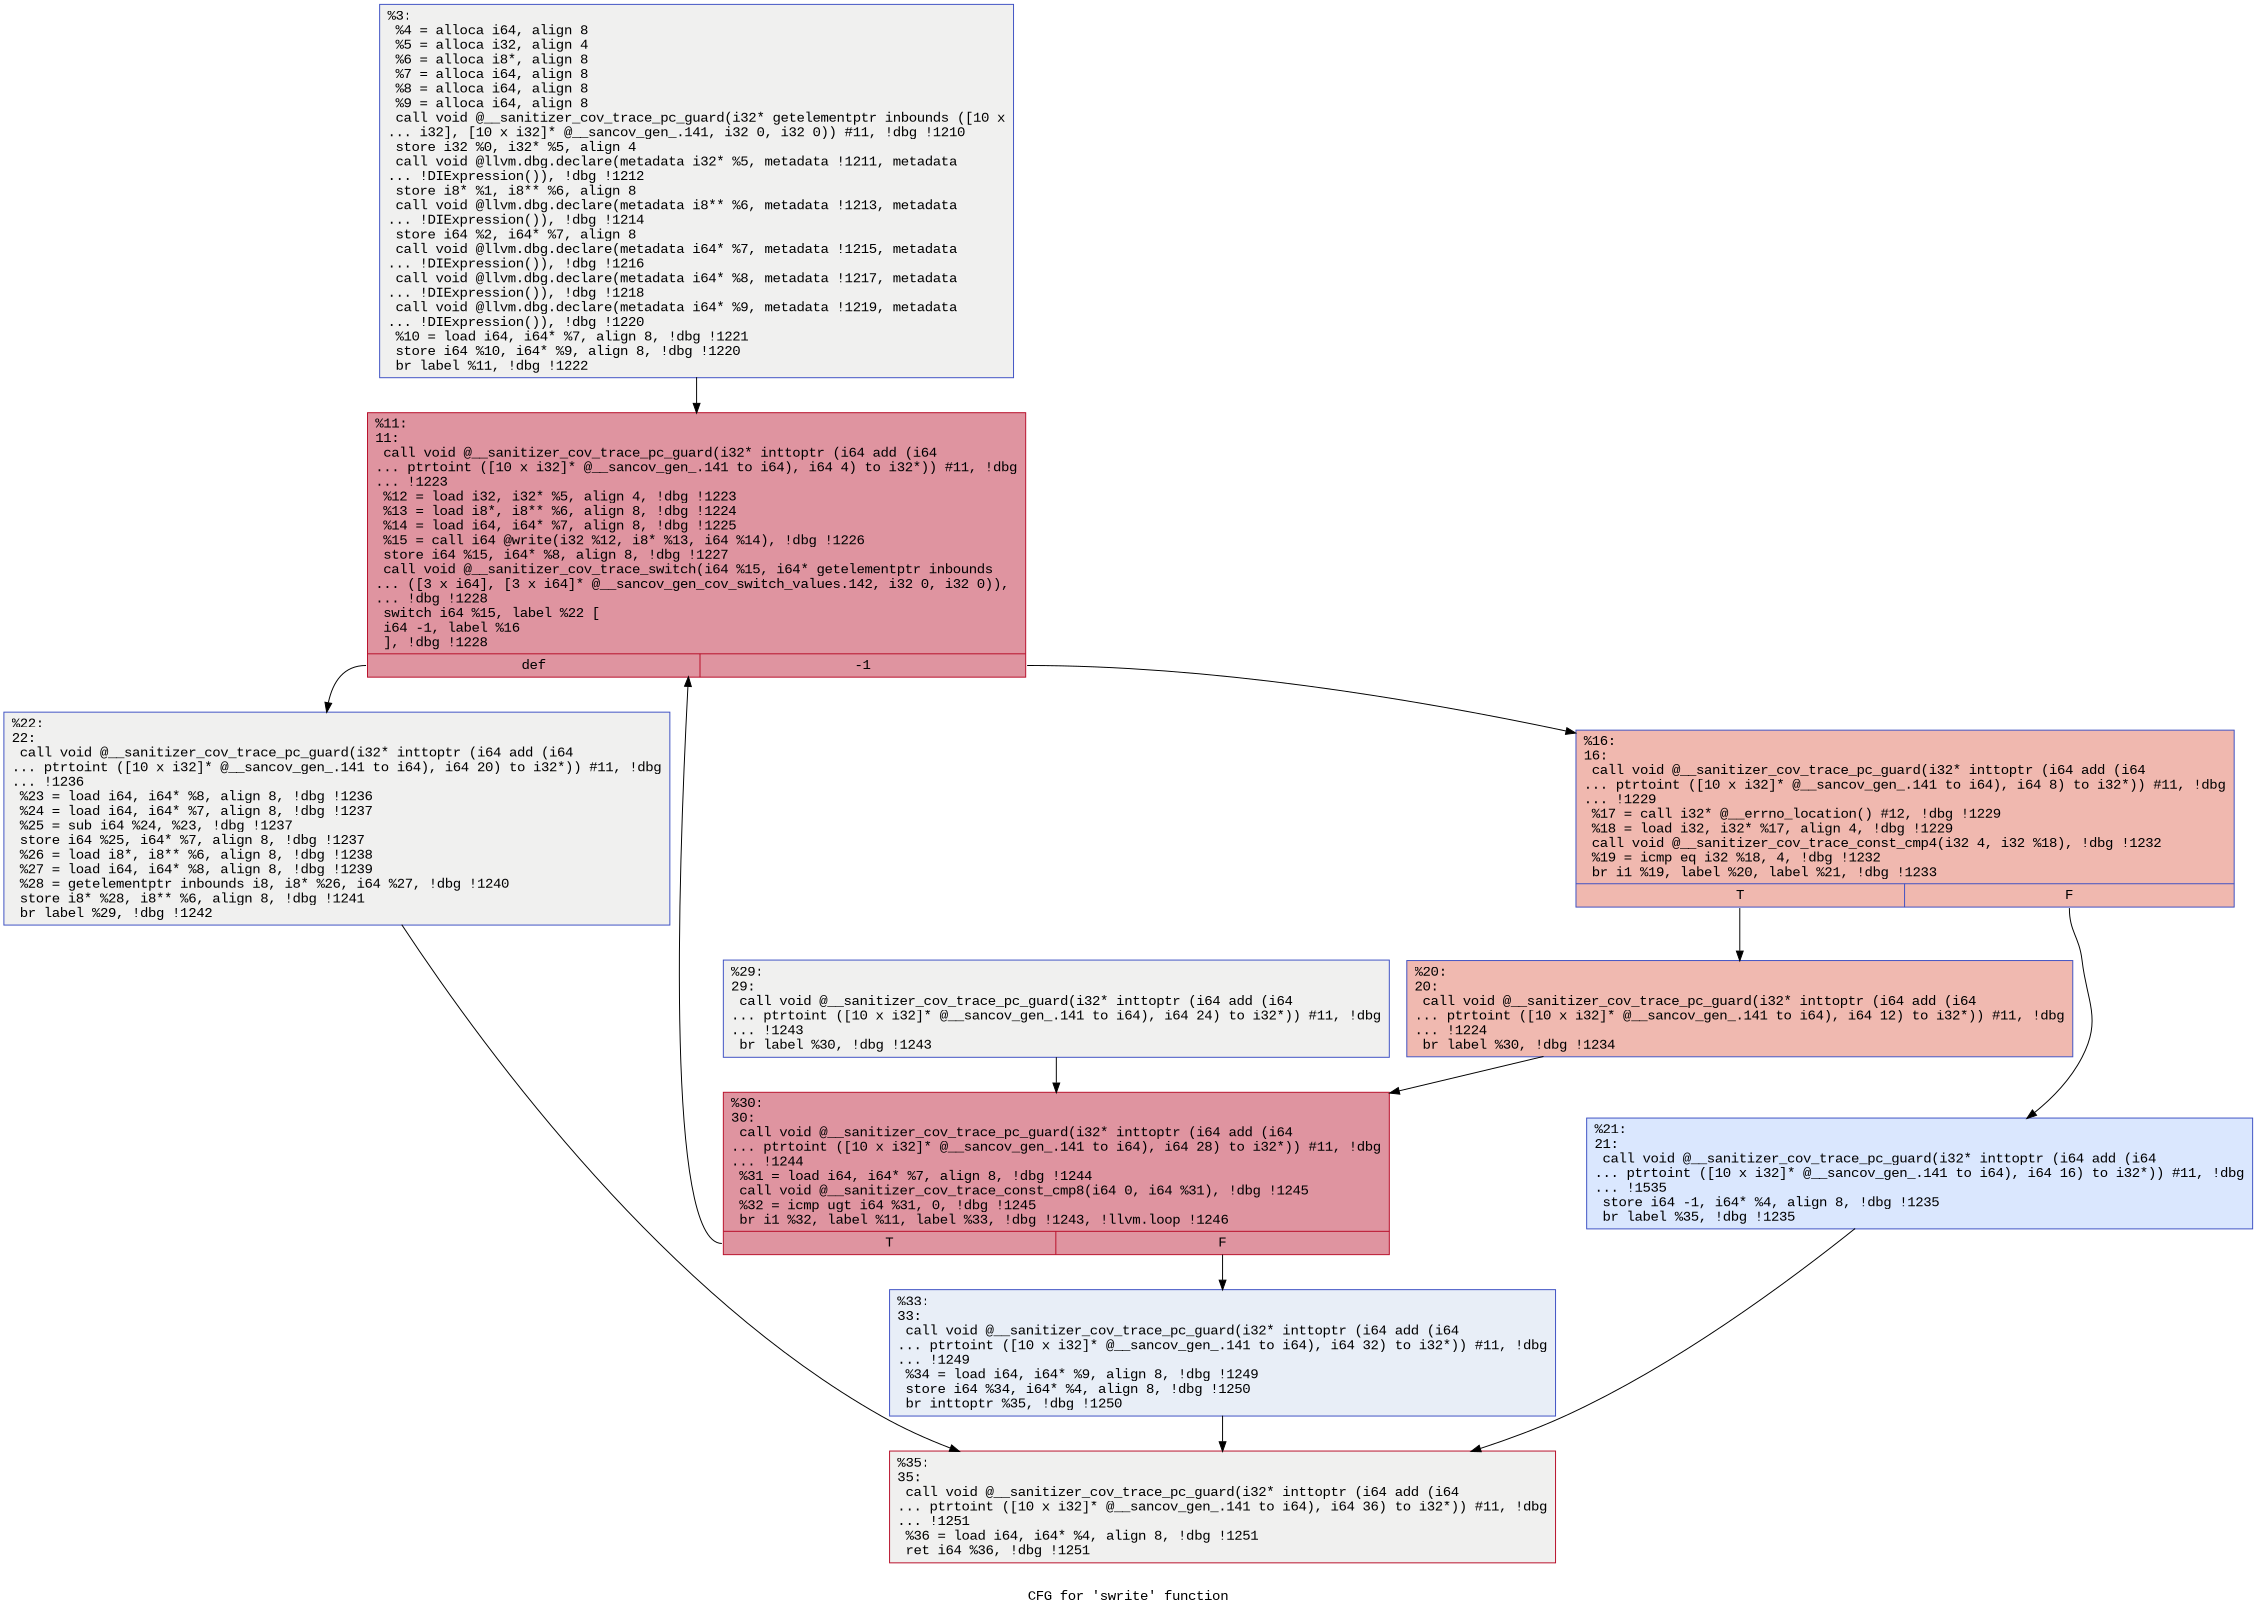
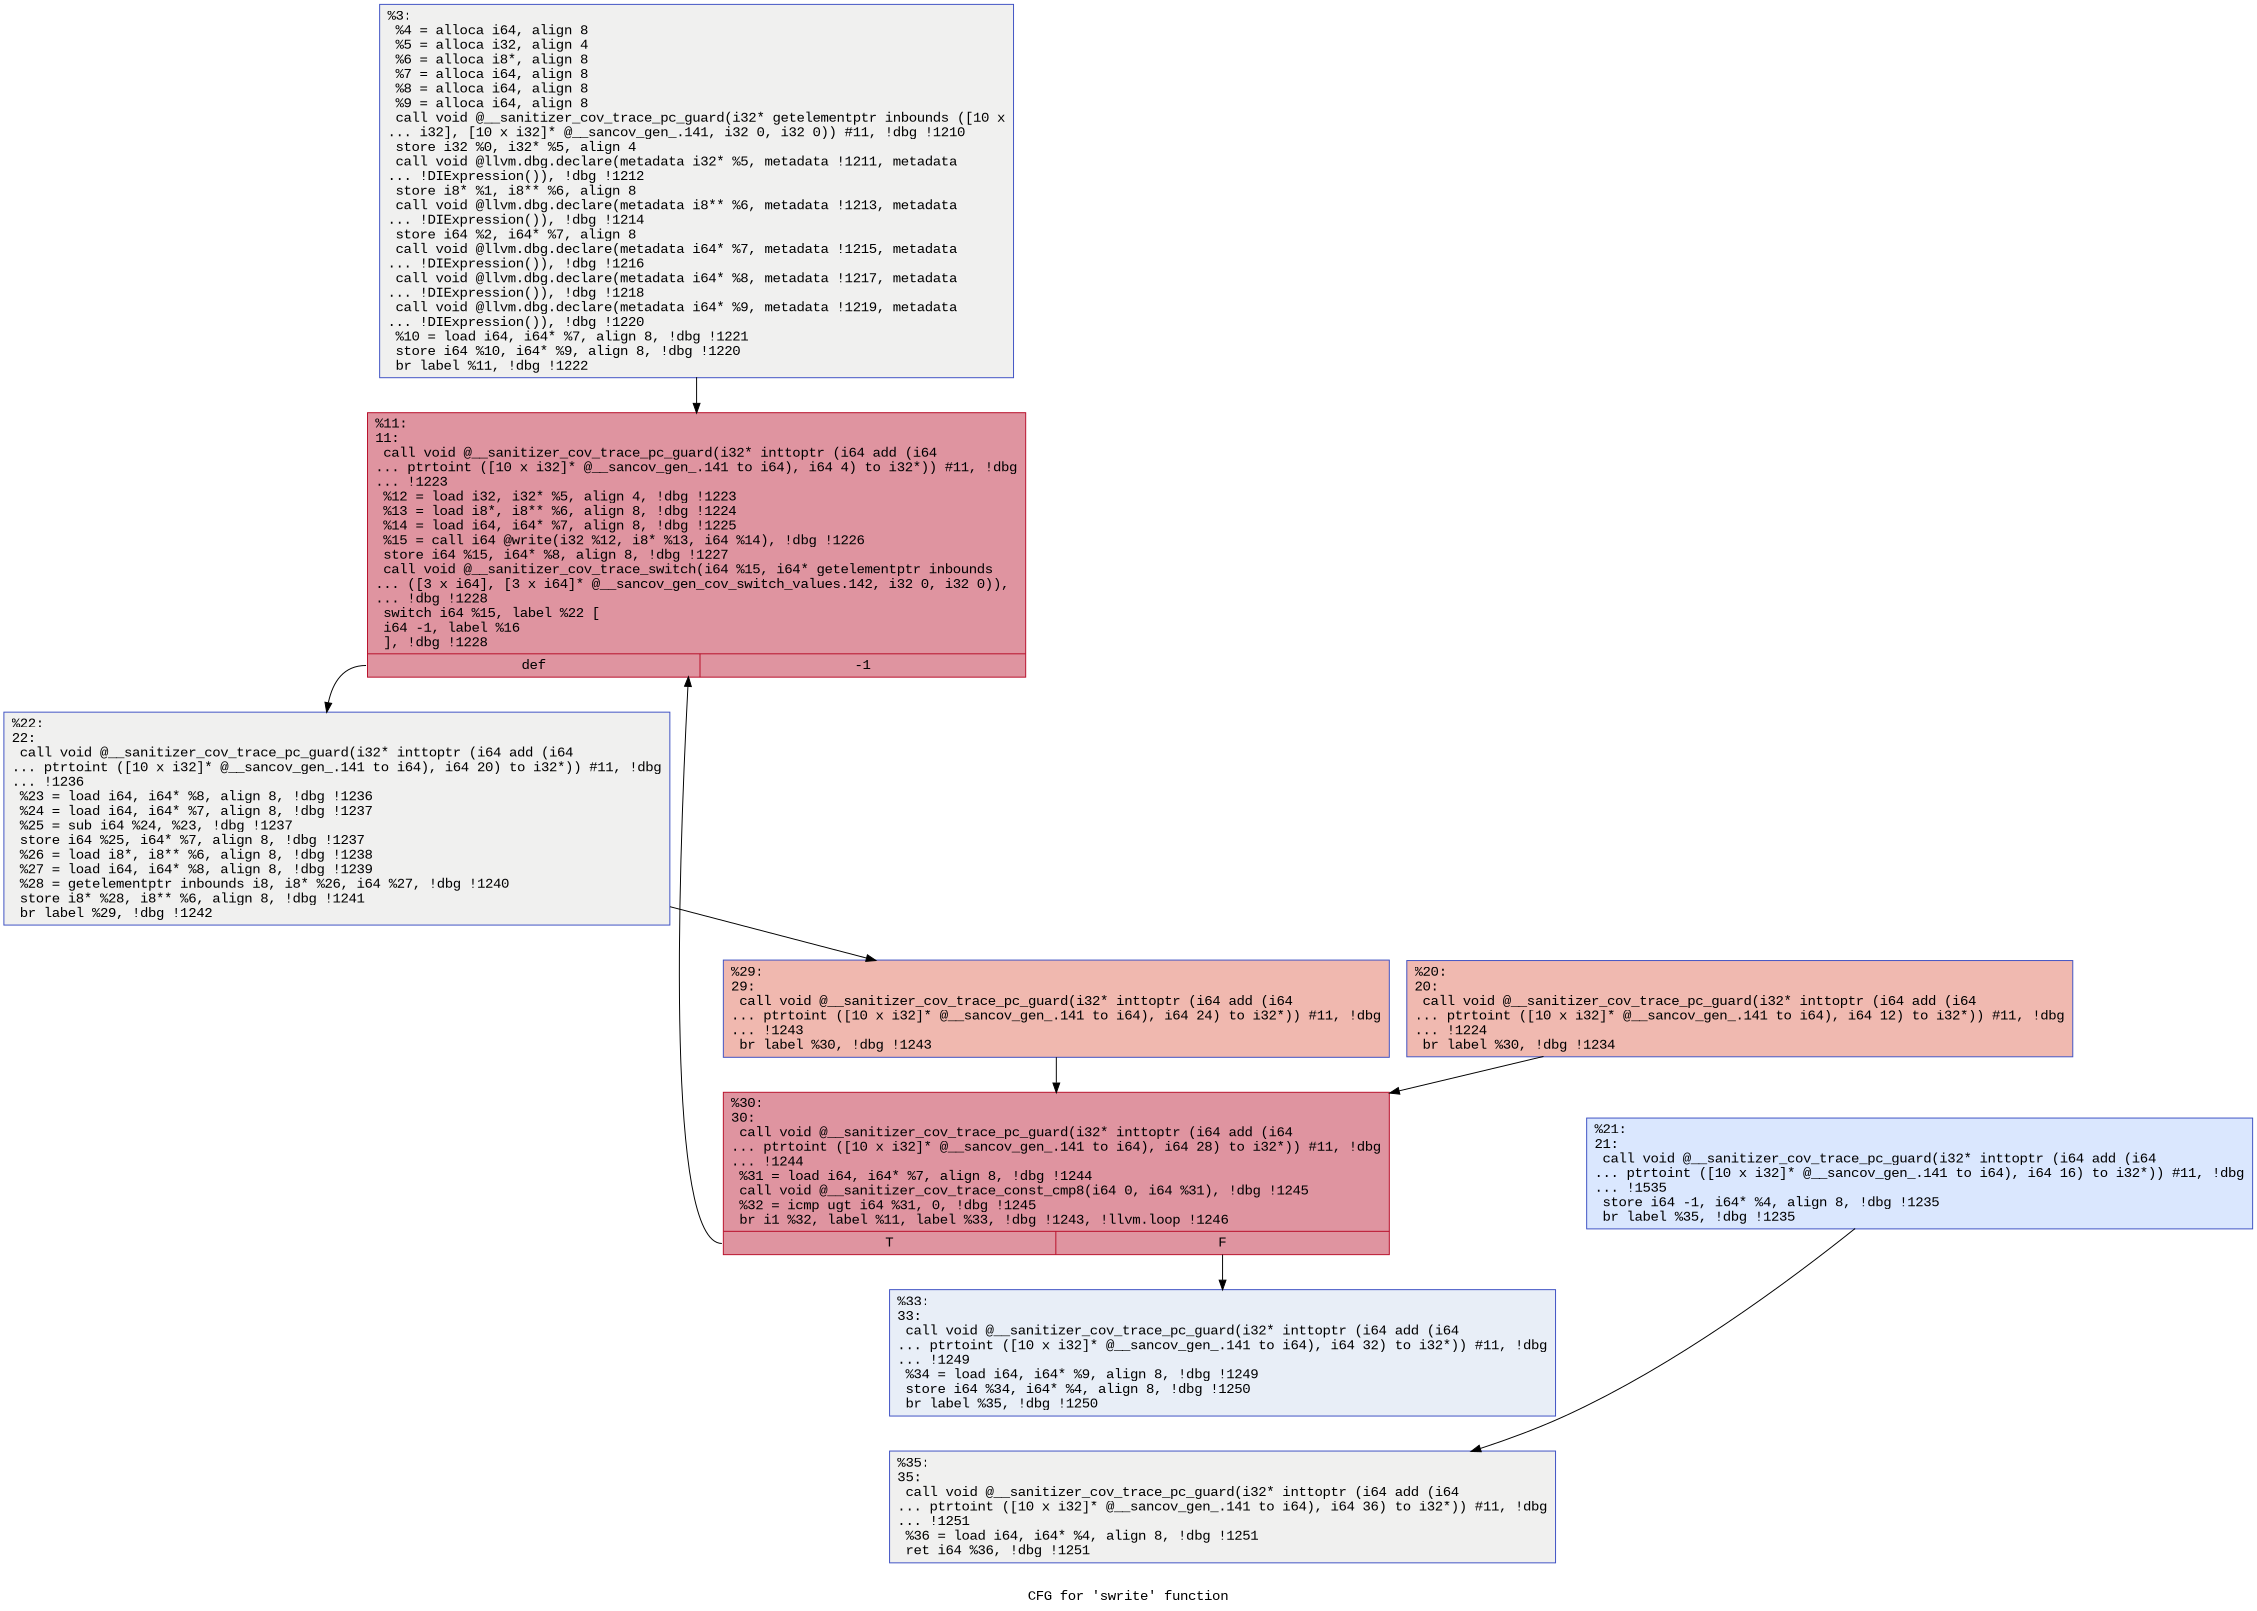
(1905, 819) -> none
(1056, 1009) -> (1056, 1009)
(641, 1224) -> (768, 932)
(1010, 1403) -> (998, 1403)
(1223, 1429) -> none
(1223, 1507) -> (1223, 1507)
